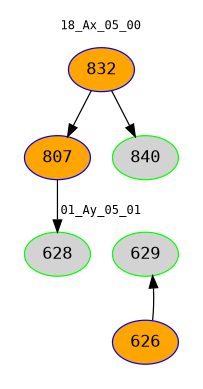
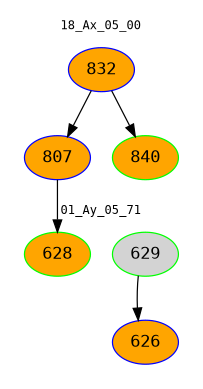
(145, 158) -> (145, 158)
(101, 211) -> (101, 211)
(57, 254) -> (57, 254)
(154, 304) -> (137, 292)
